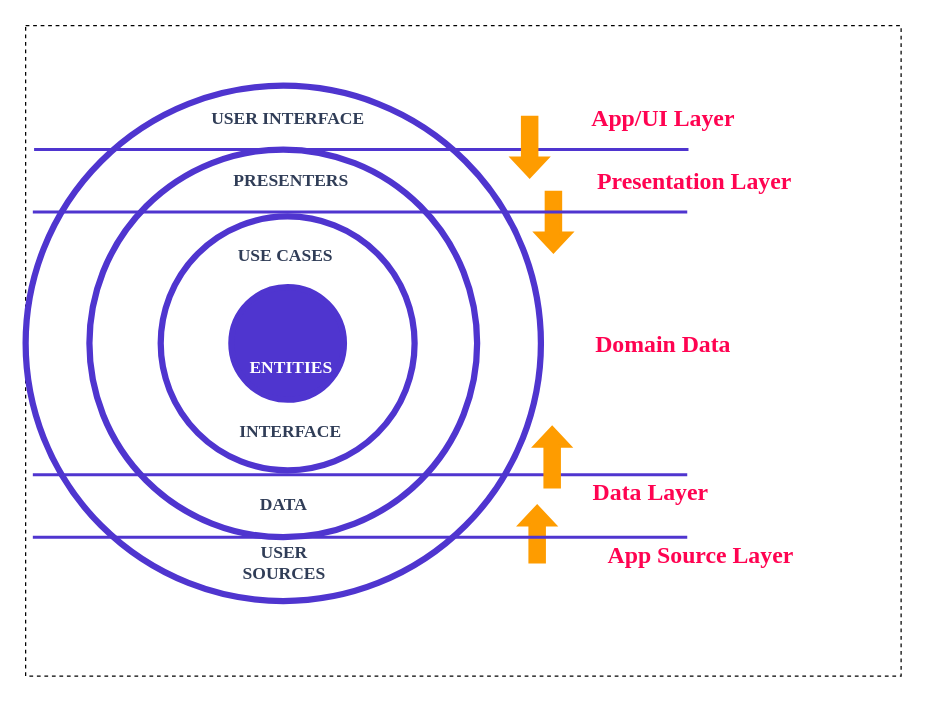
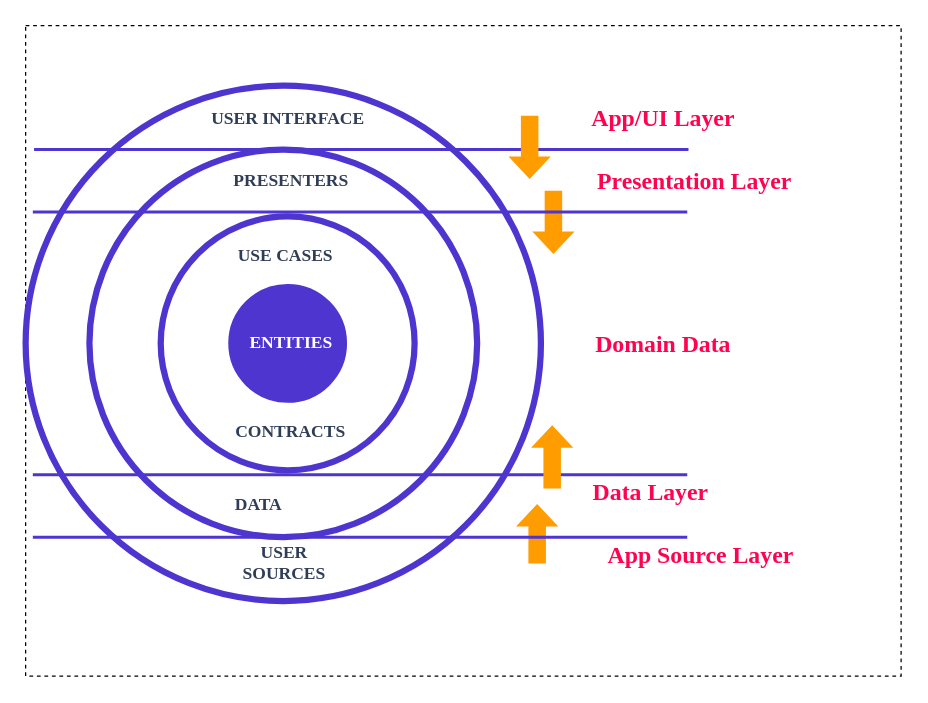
(290, 368) -> (290, 343)
(291, 432) -> (291, 432)
(283, 506) -> (258, 506)
